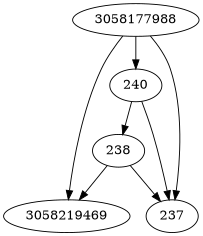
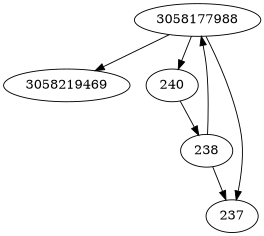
(156, 146) -> none
(96, 179) -> (208, 90)
